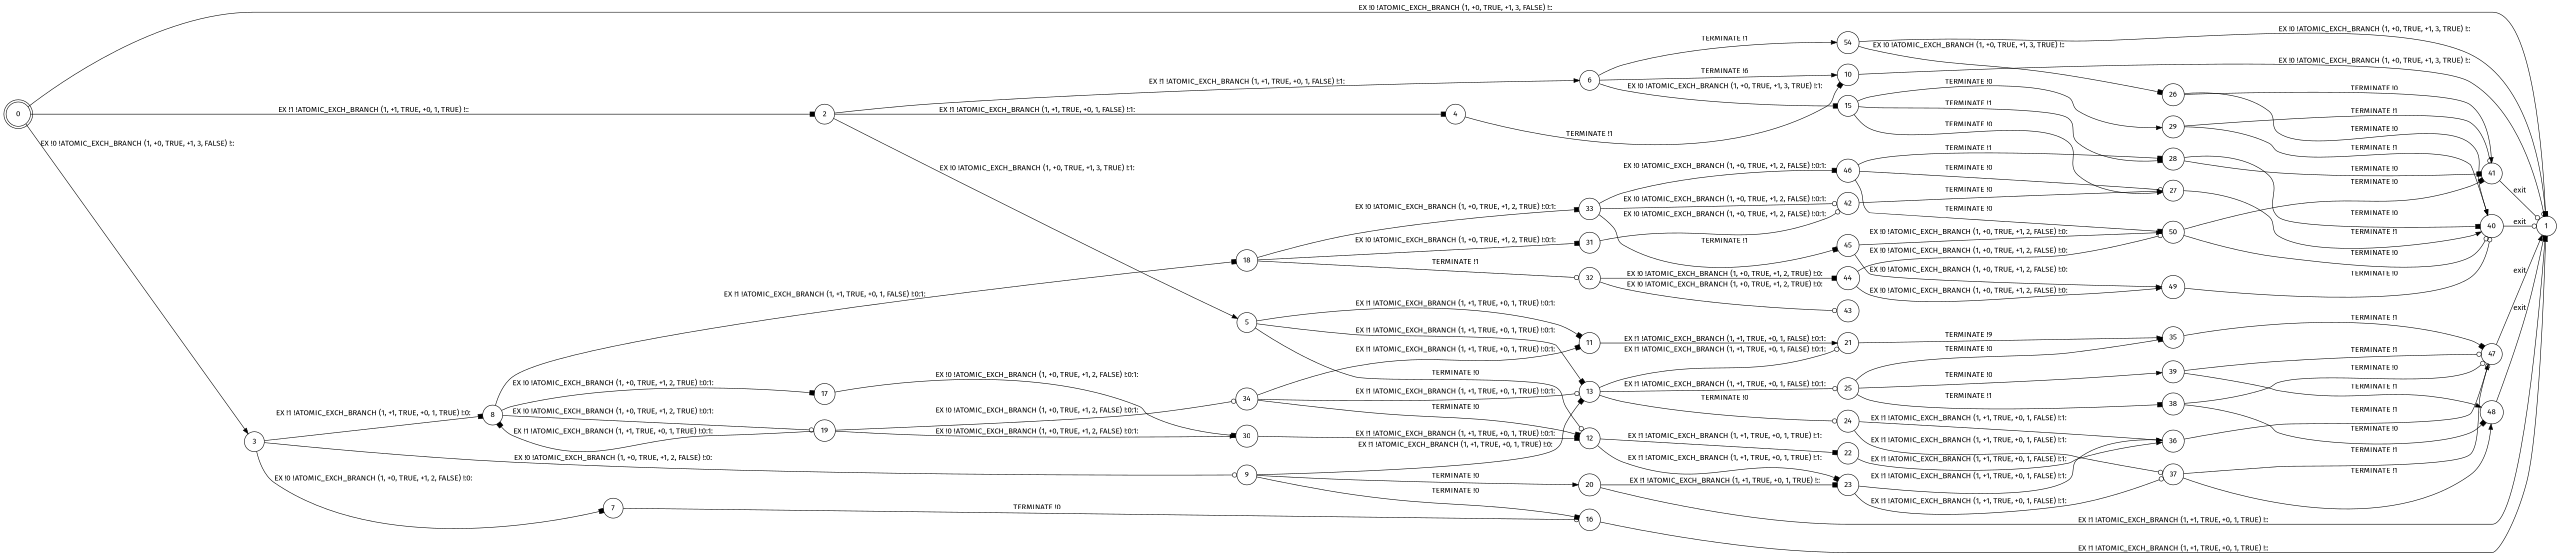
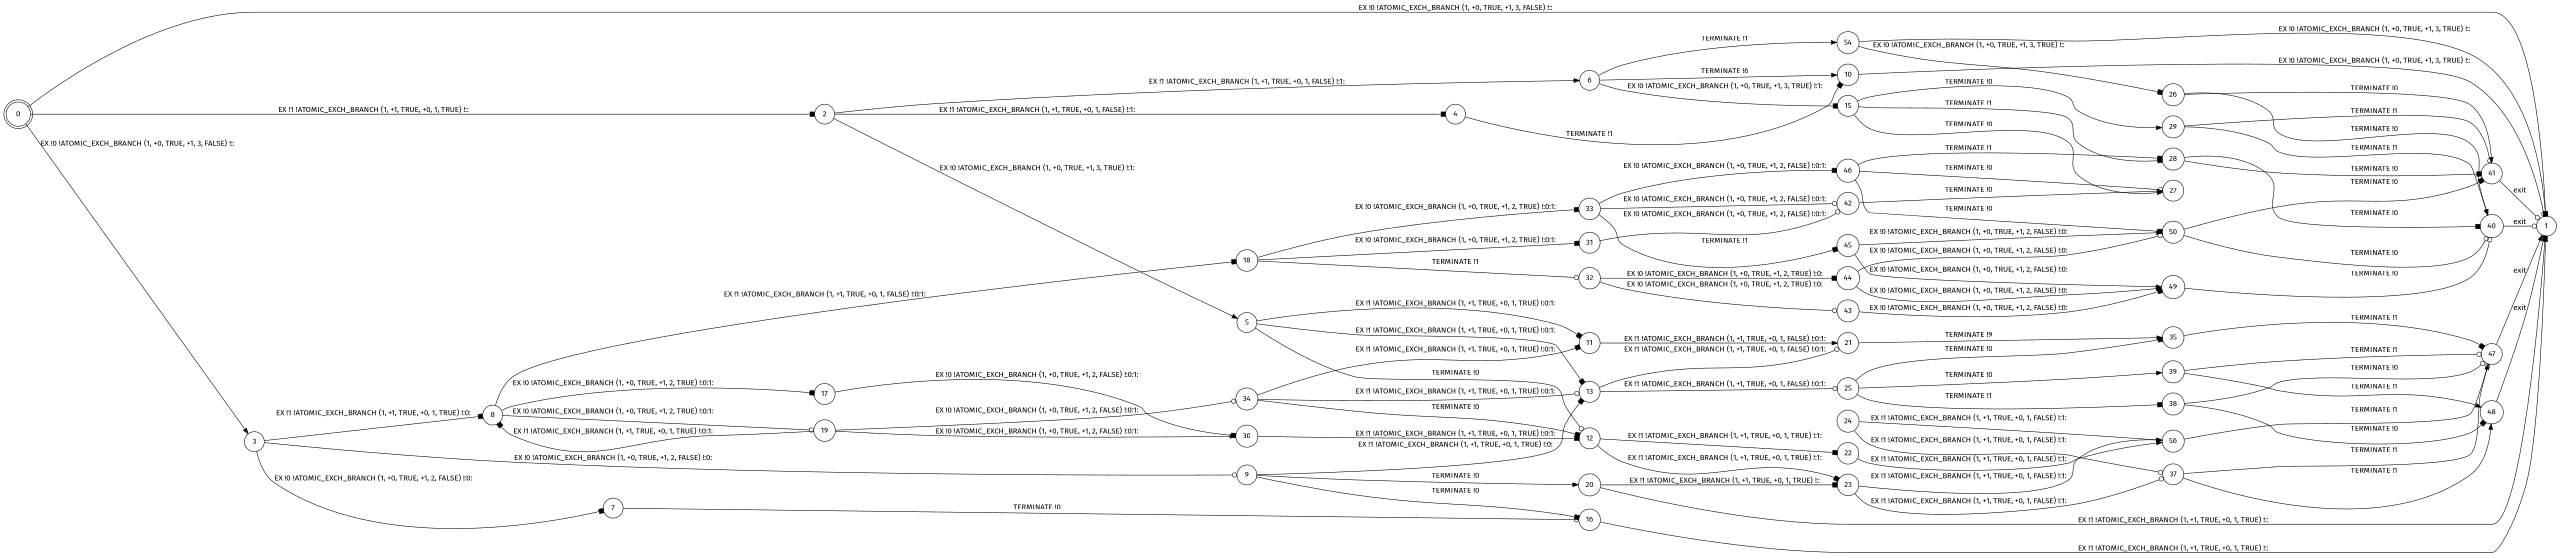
(2321, 247) -> none
none -> (2009, 316)
(1715, 414) -> none
(2173, 441) -> (2173, 441)
